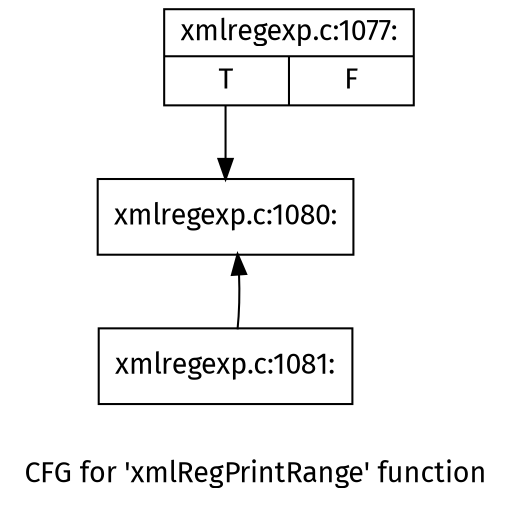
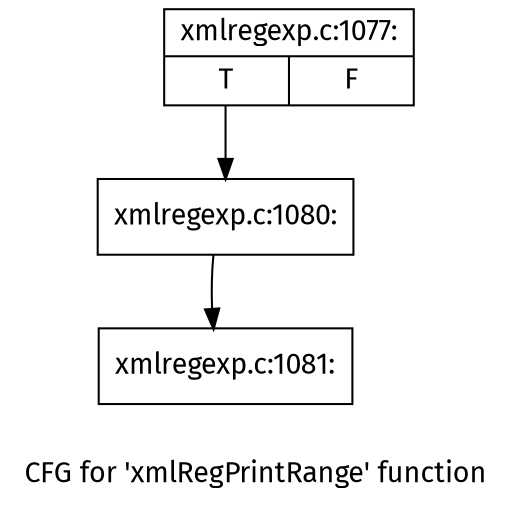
(239, 302) -> (212, 281)
